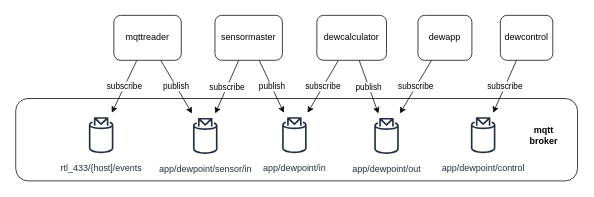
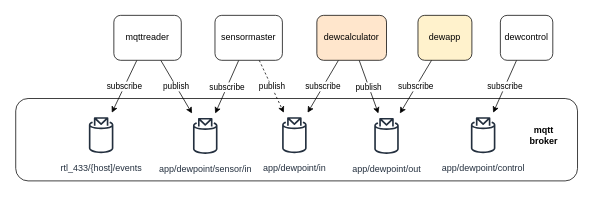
(352, 38) -> (352, 38)
(445, 38) -> (445, 38)
(264, 71) -> (264, 71)
